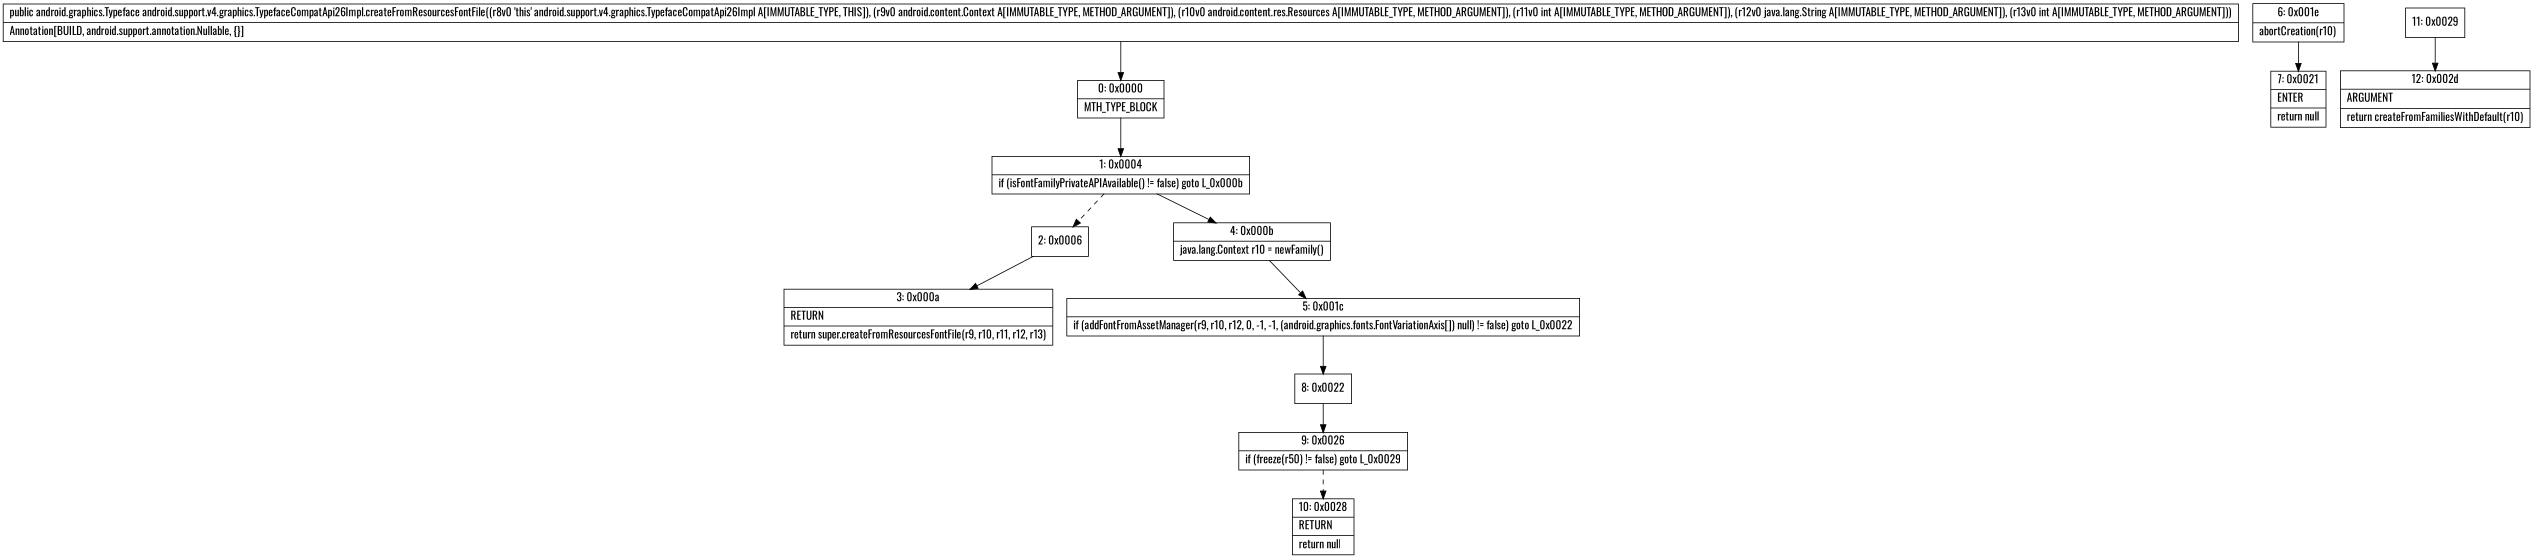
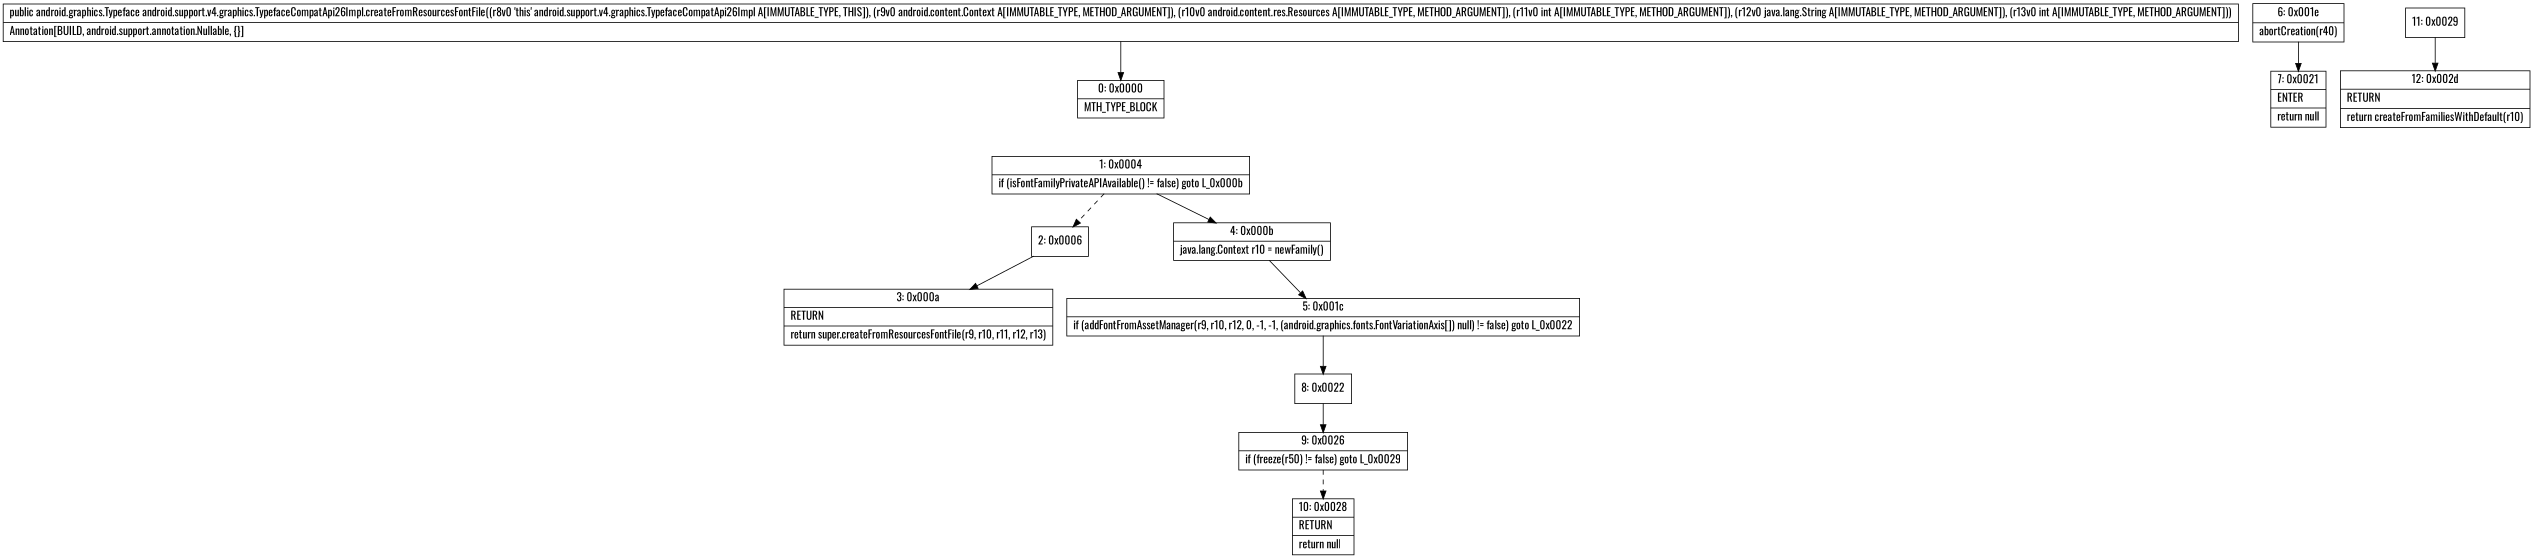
(2298, 32) -> (2298, 32)
(2370, 98) -> (2364, 98)
(1121, 133) -> none
